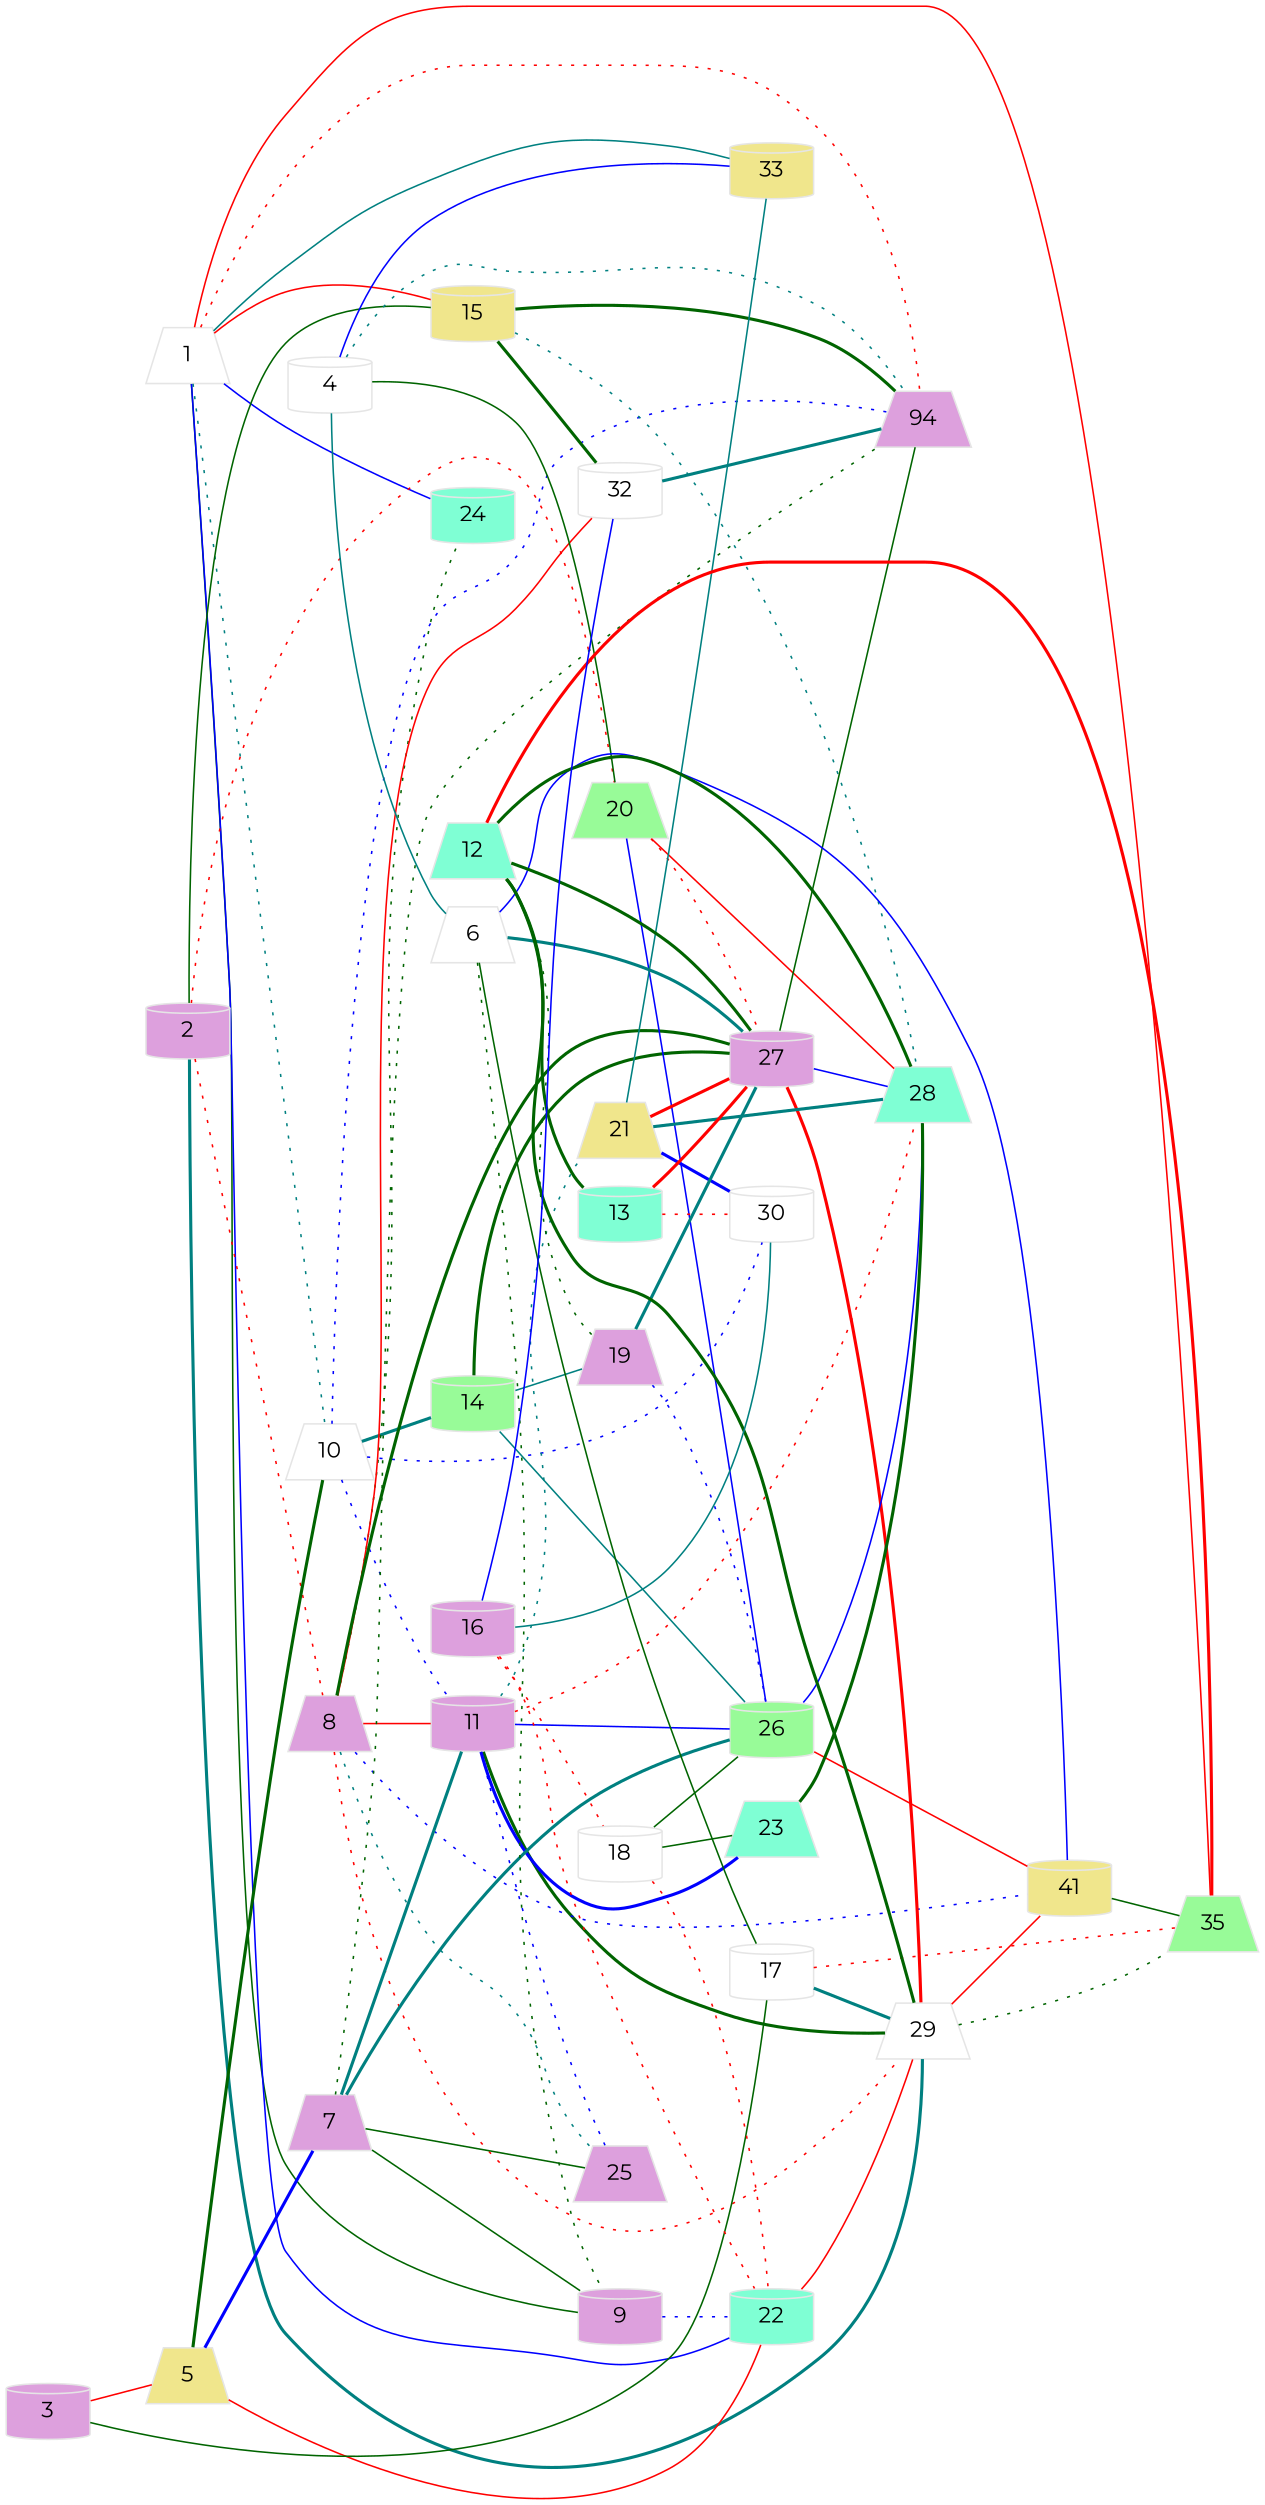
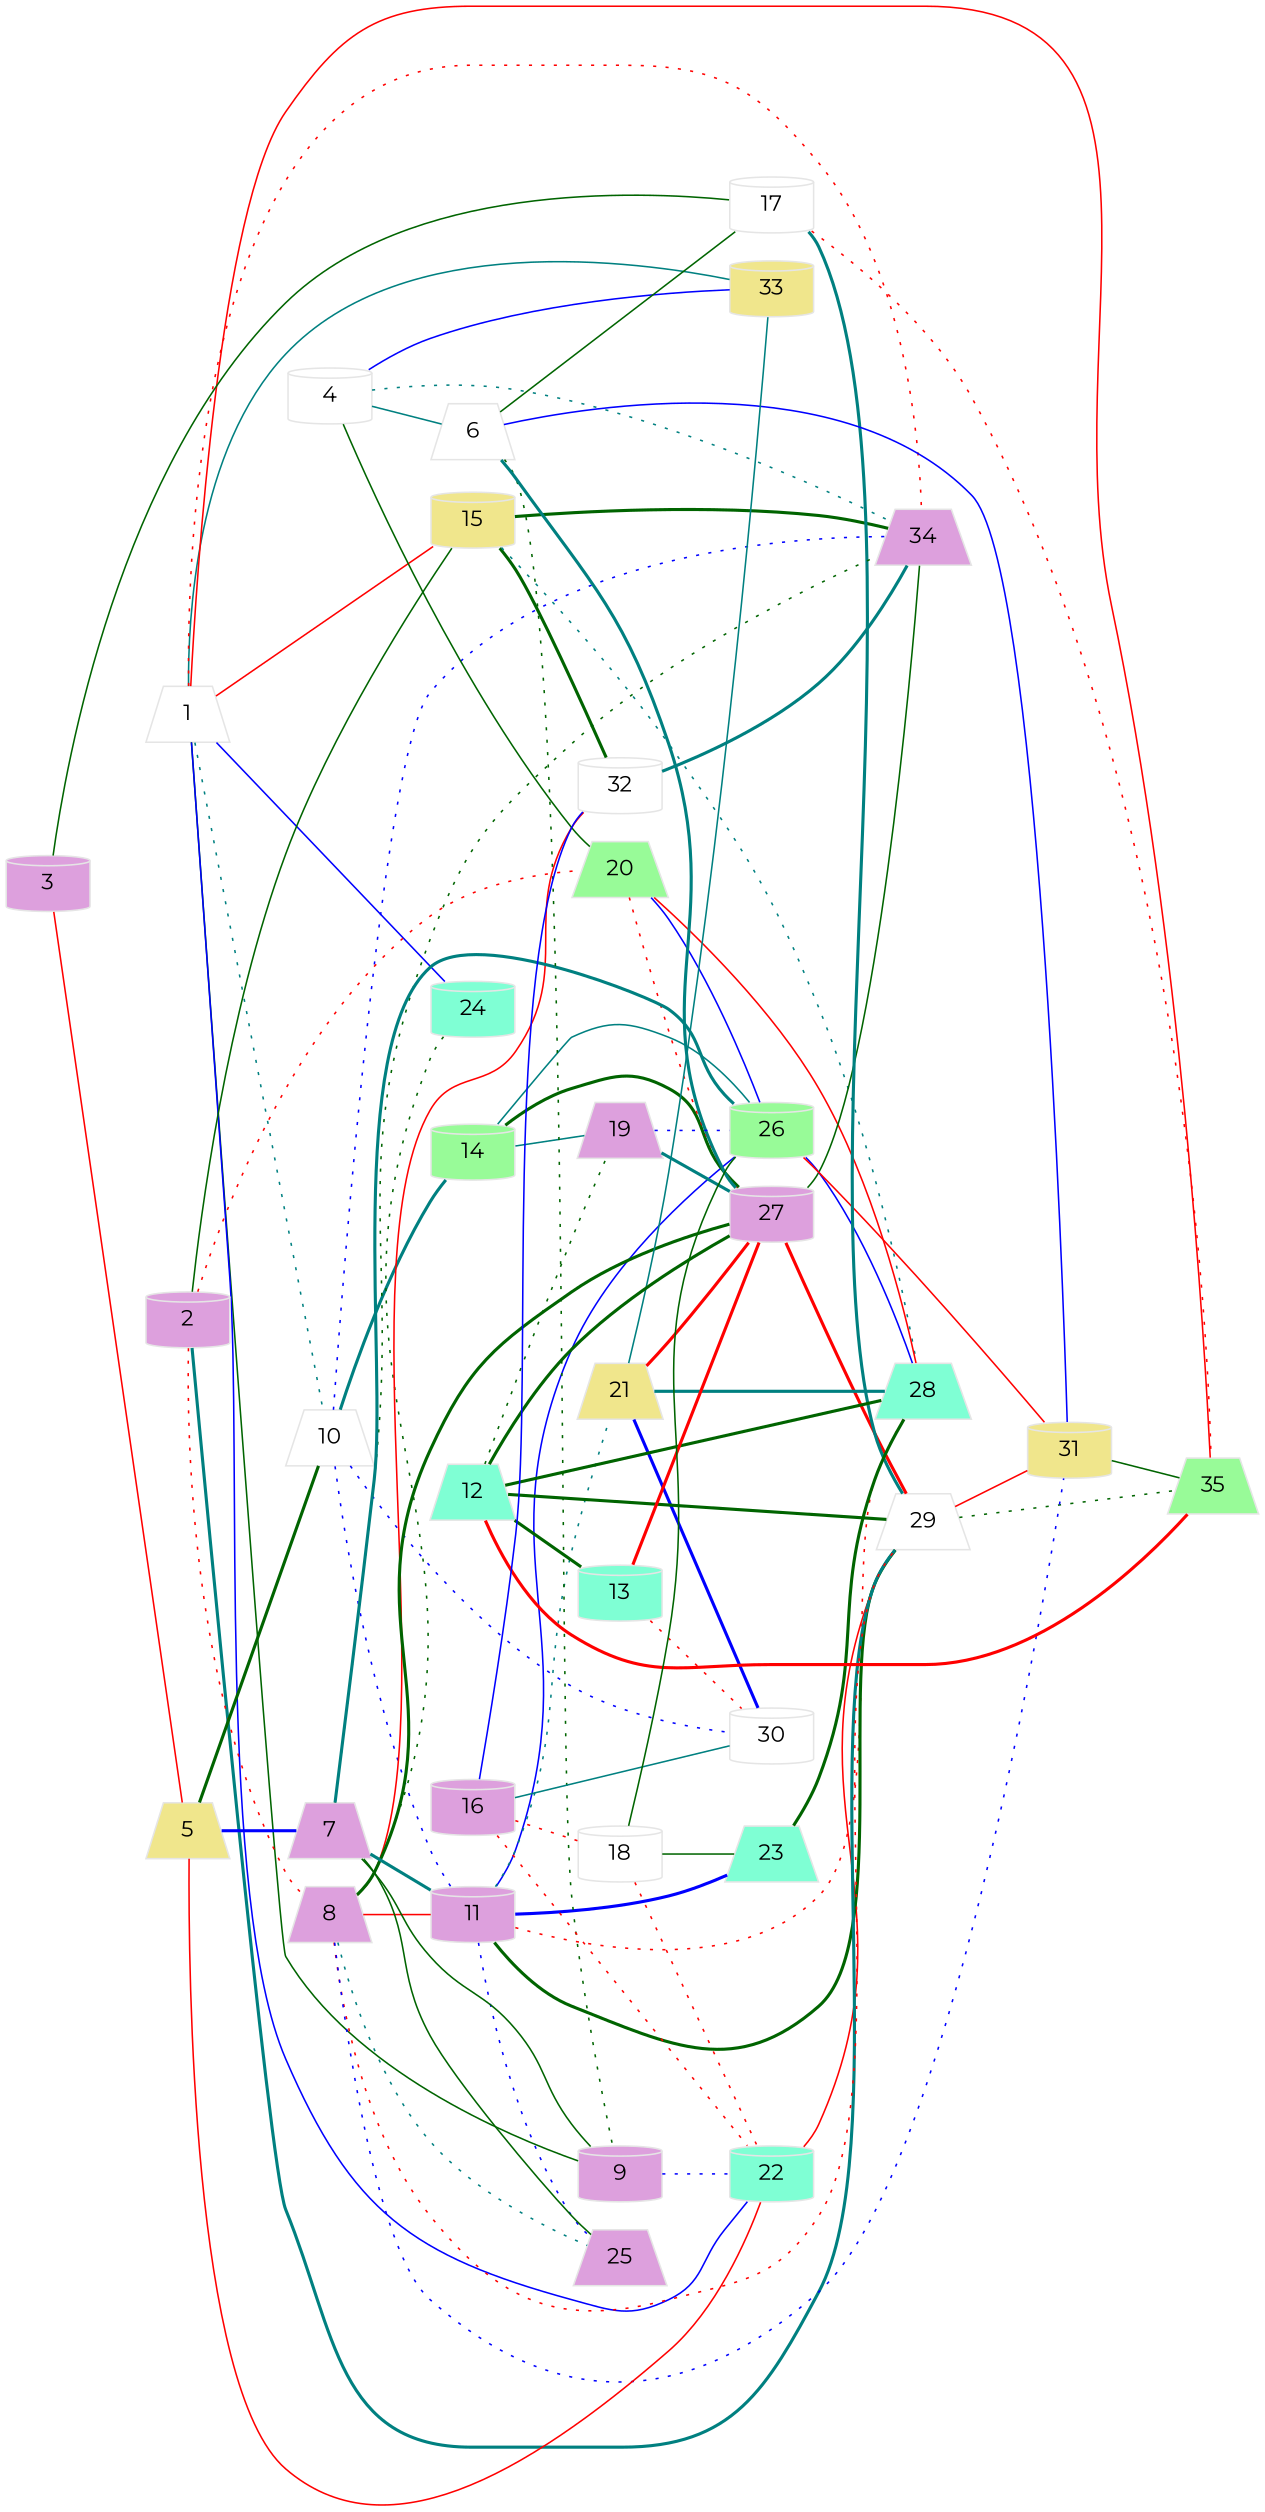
(923, 419) -> (923, 537)
(851, 1078) -> none
(1070, 1888) -> (1070, 1450)
